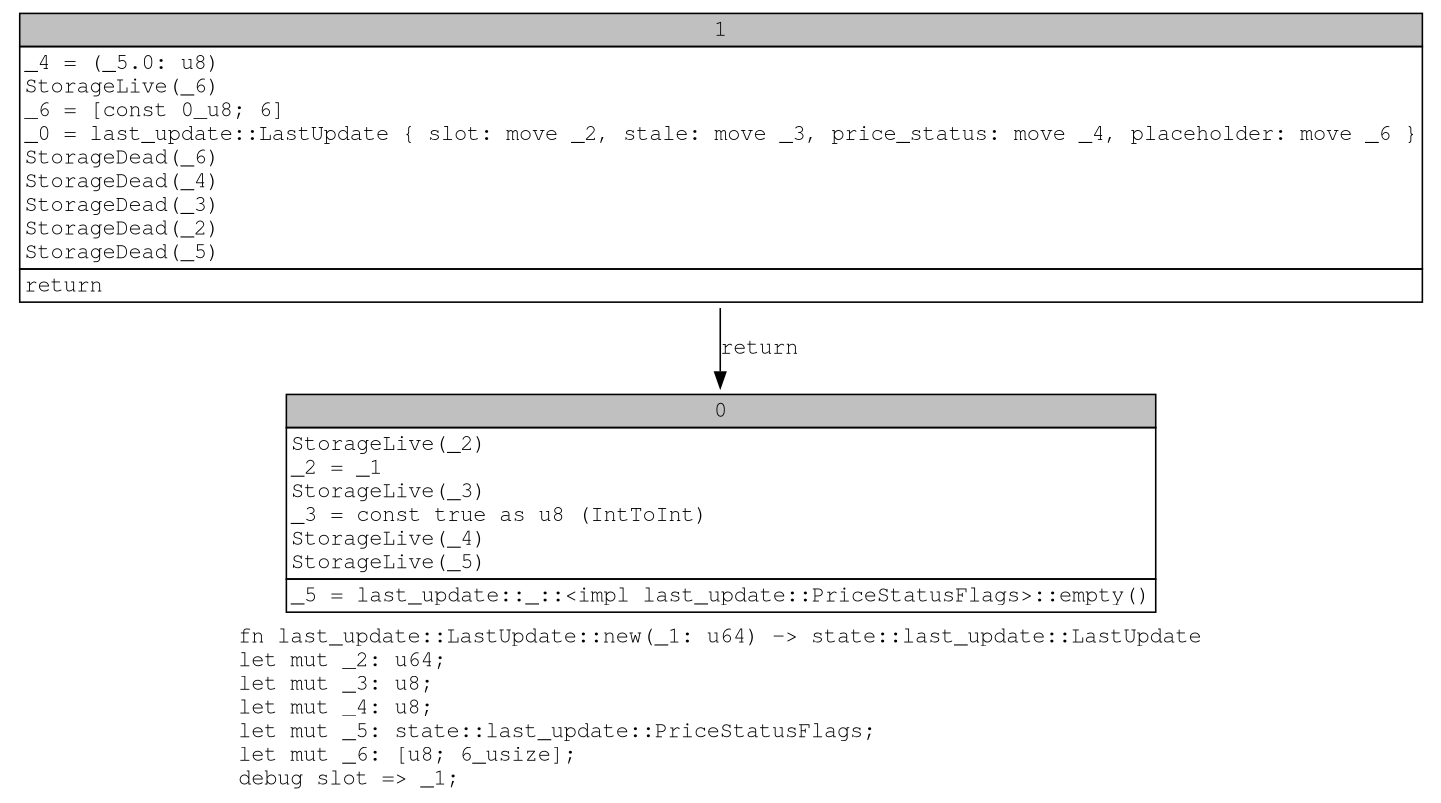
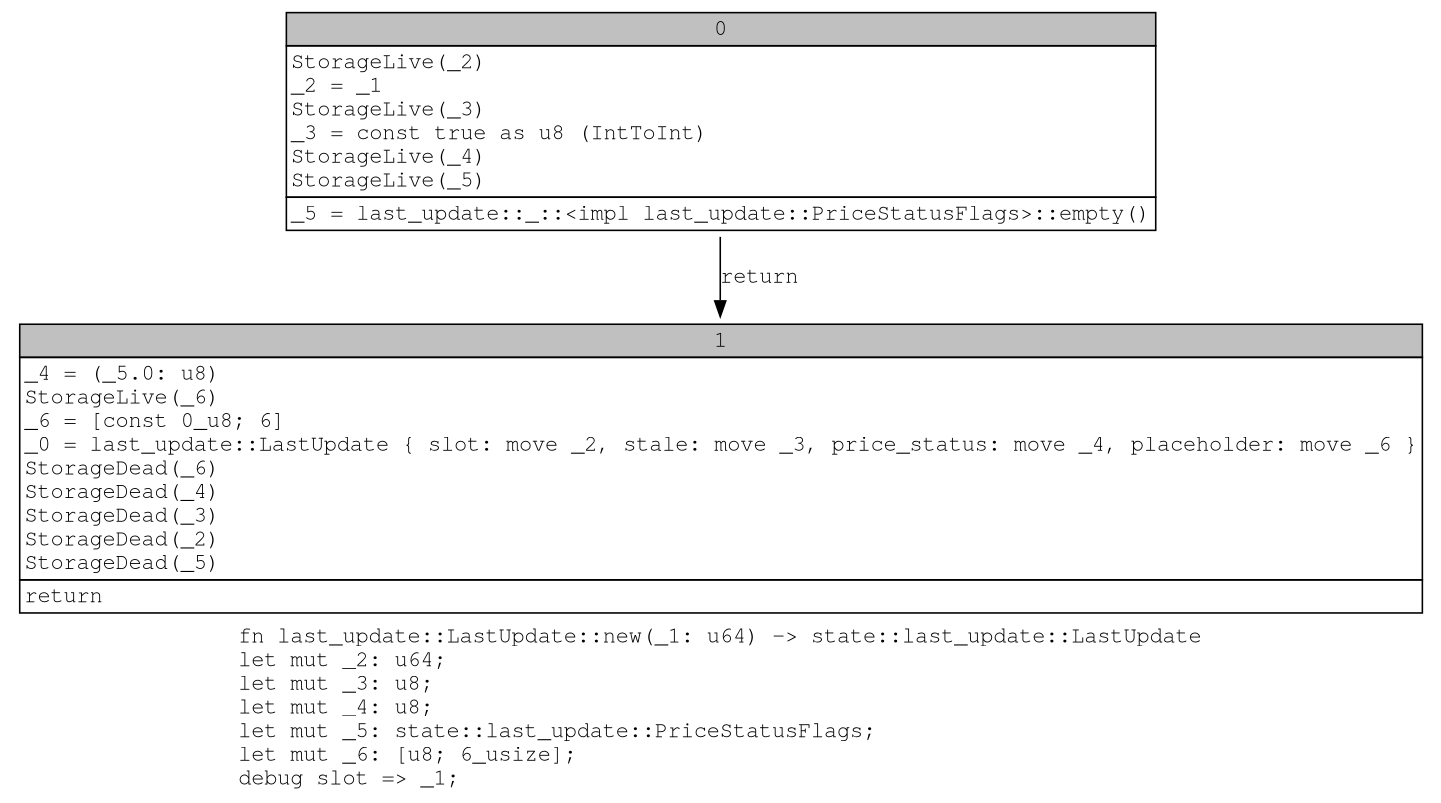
(720, 340) -> (720, 269)
